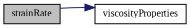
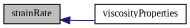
(73, 8) -> (82, 21)
